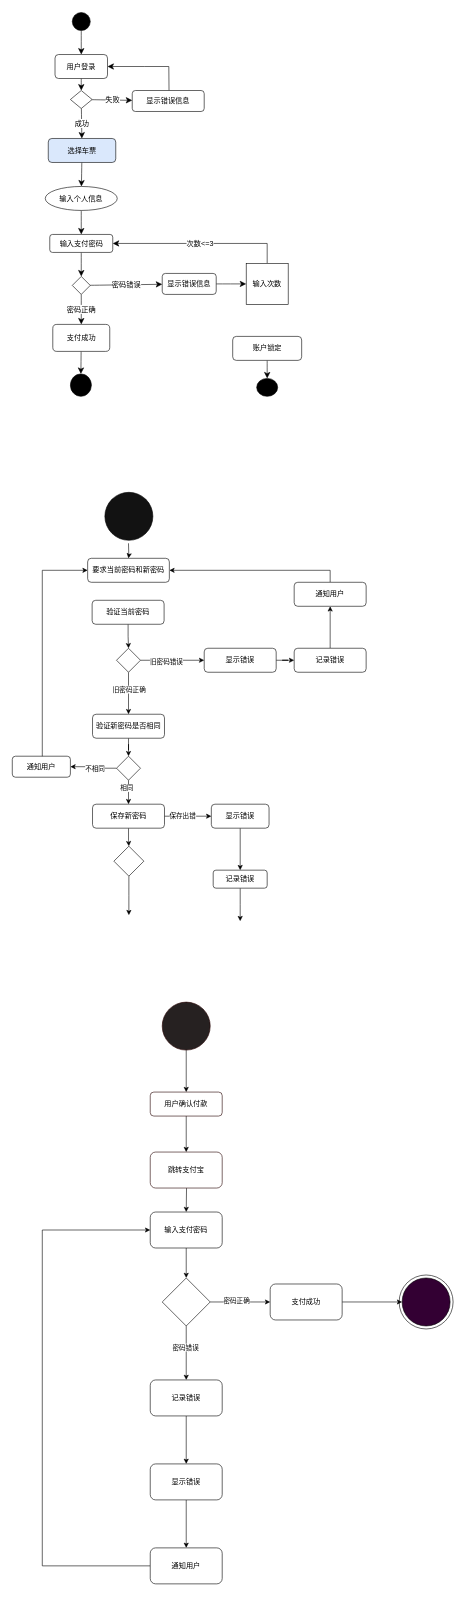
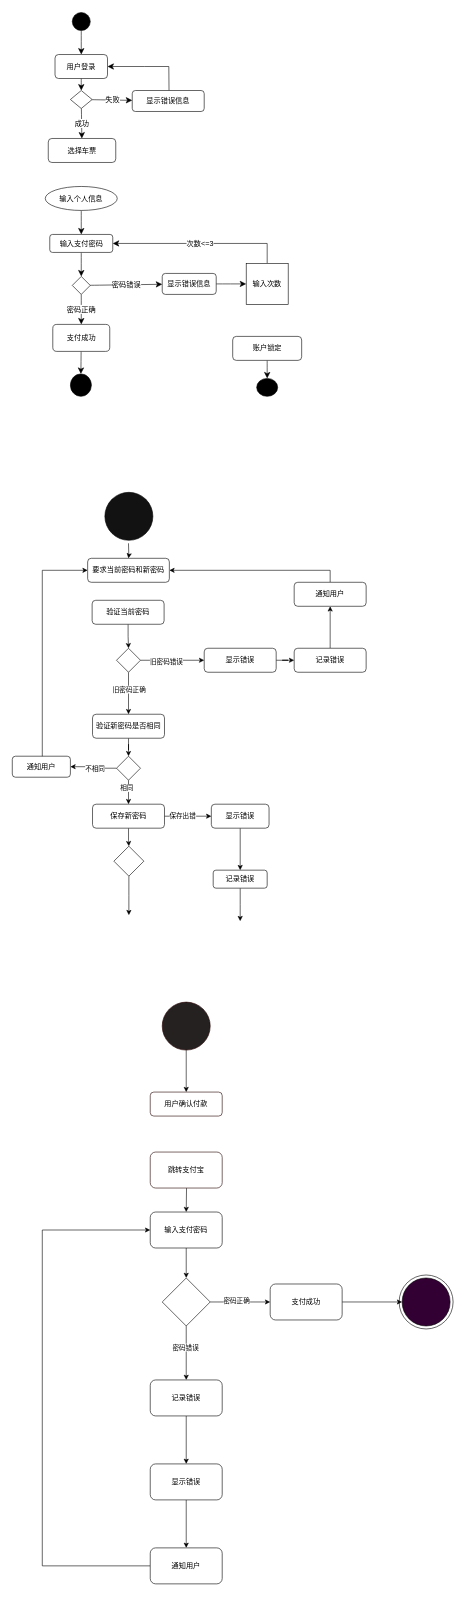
(82, 150) -> (82, 150)
(82, 176) -> none
(186, 1146) -> none
